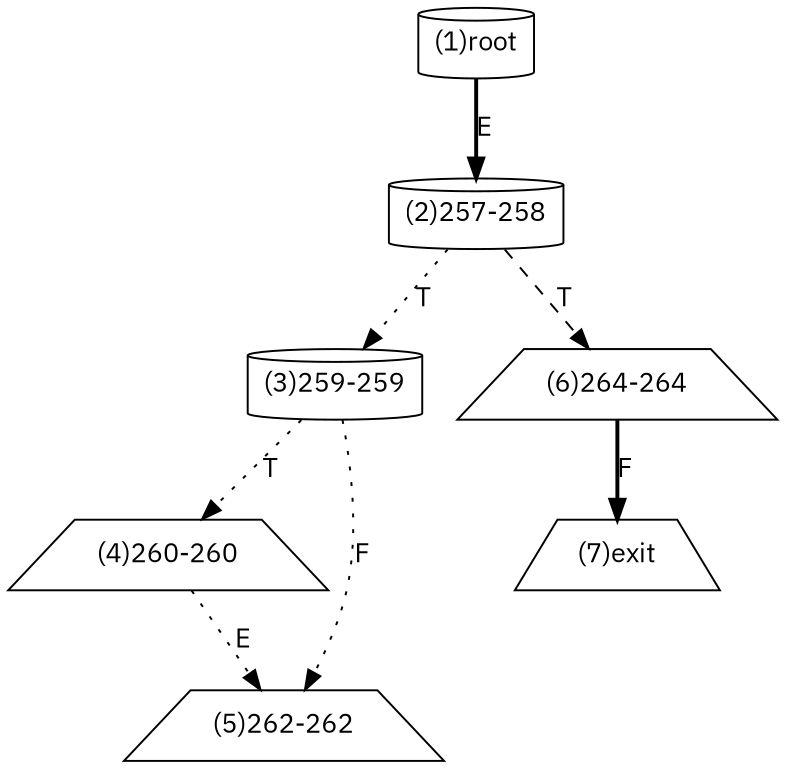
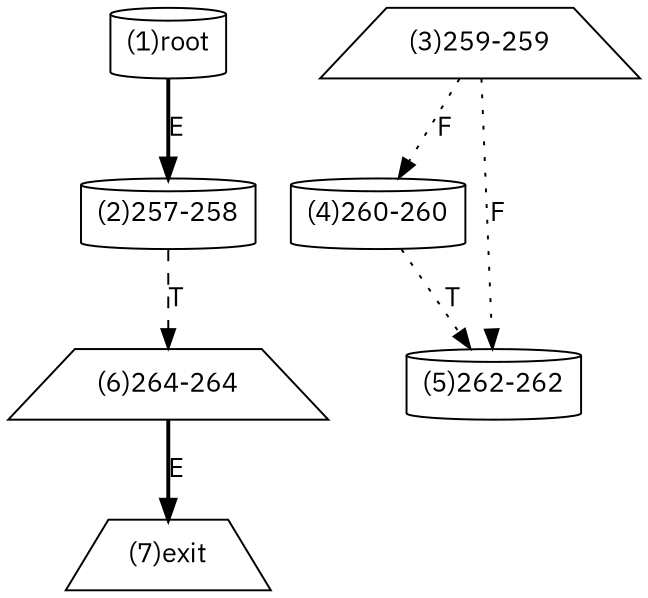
(412, 292) -> none
(335, 384) -> (480, 43)
(271, 470) -> (445, 128)
(625, 470) -> (177, 470)
(168, 555) -> (378, 214)
(244, 640) -> (454, 299)
(284, 726) -> (494, 384)
